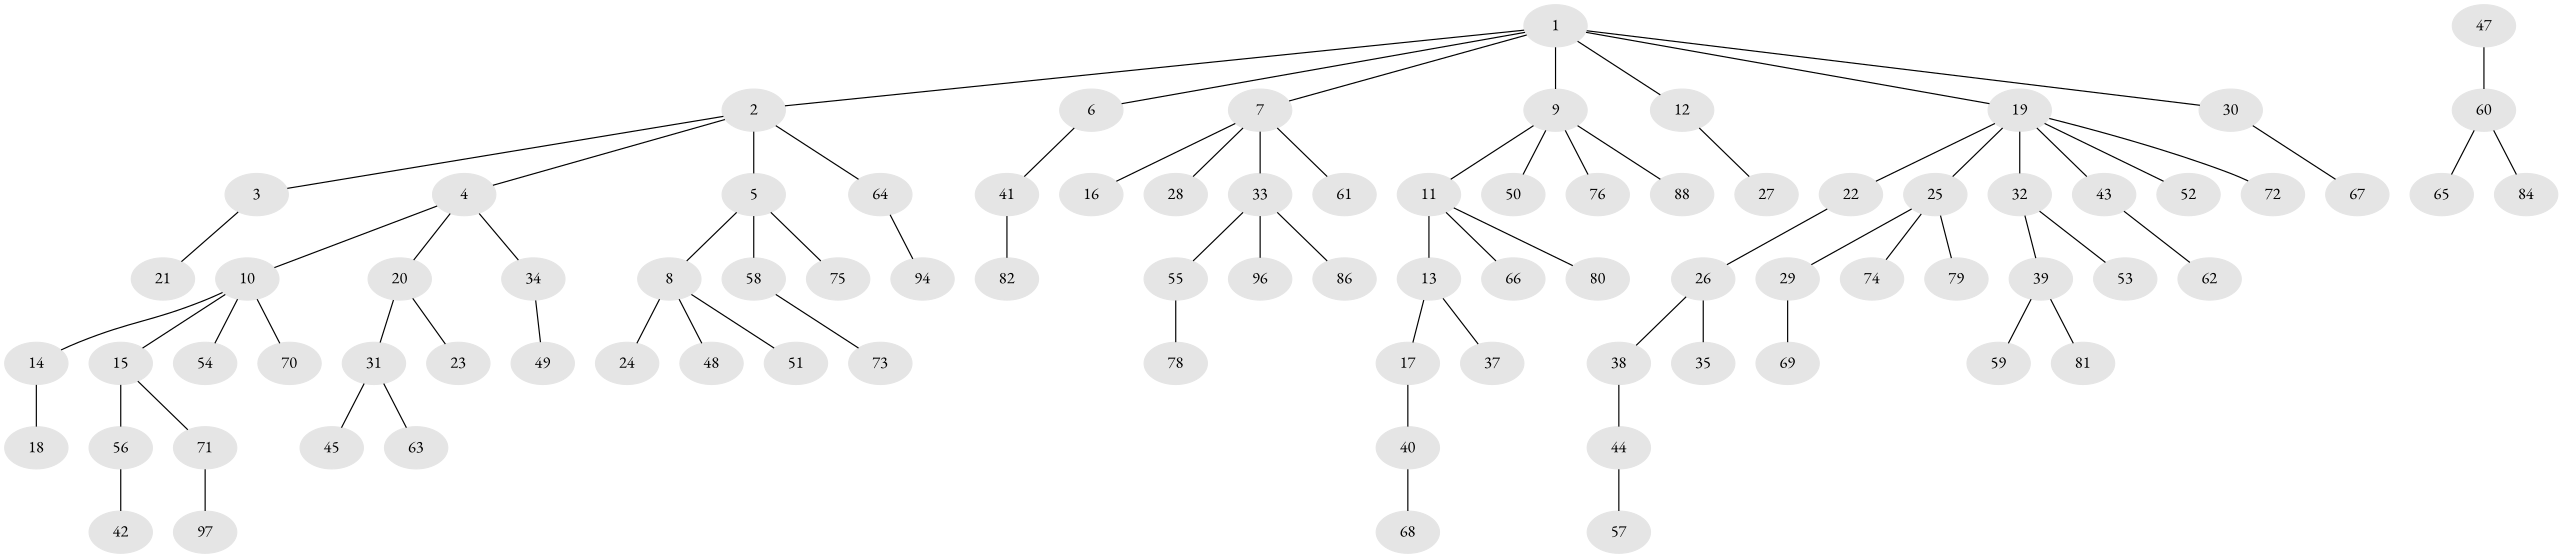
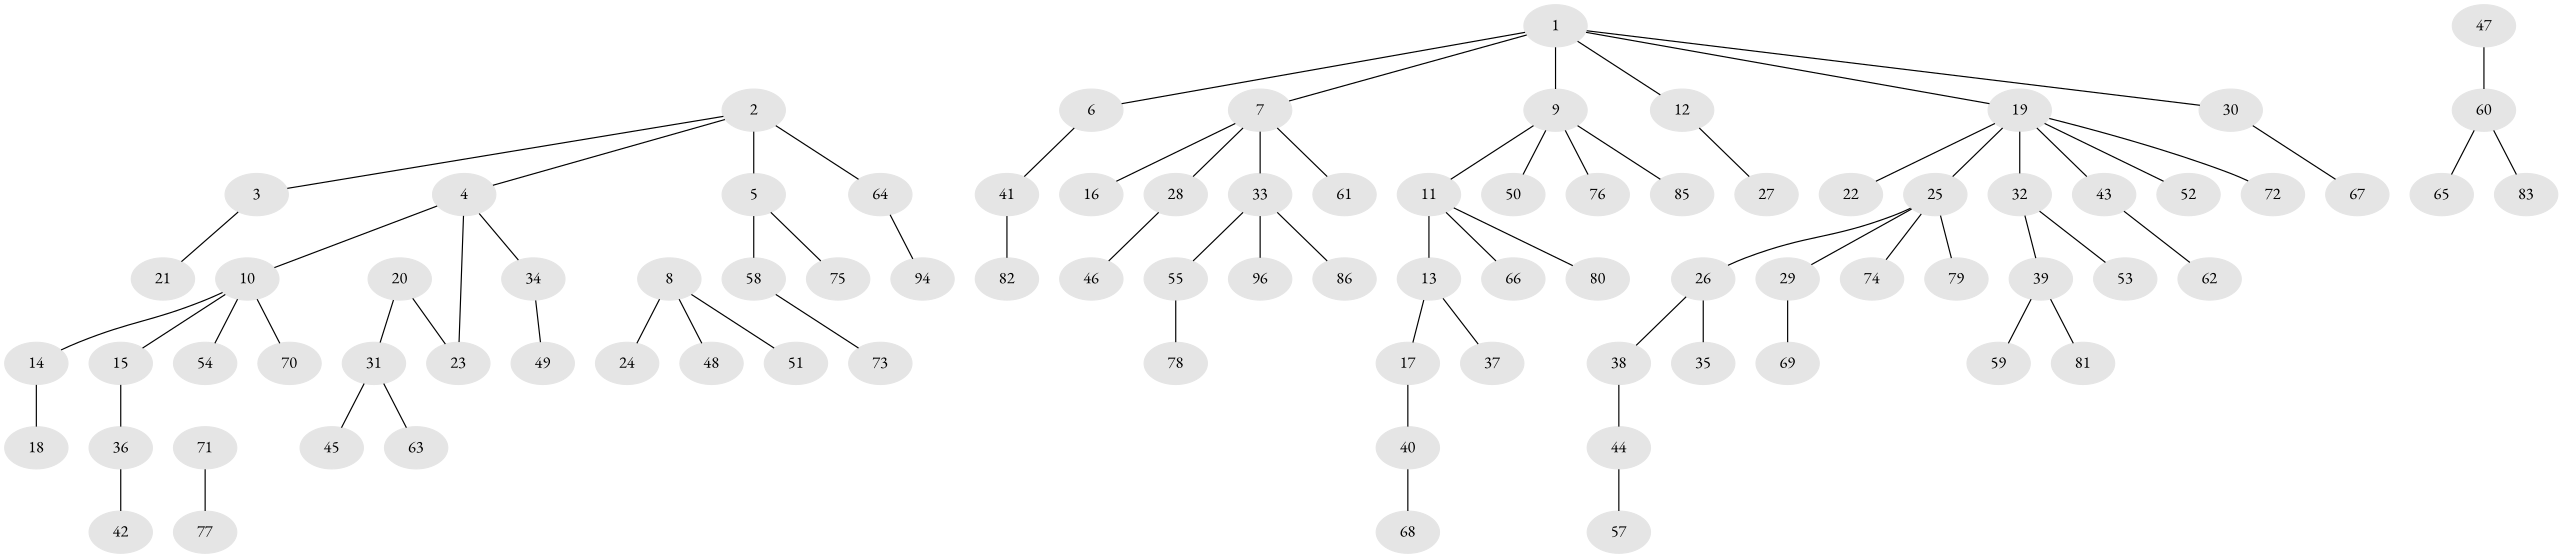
(1155, 68) -> none
(1682, 195) -> (1682, 195)
(2526, 195) -> (2526, 195)
(432, 237) -> (461, 279)
(712, 237) -> none
(1777, 237) -> (1819, 237)
none -> (1091, 279)
(163, 405) -> none
(121, 448) -> (121, 448)
(205, 532) -> (205, 532)
